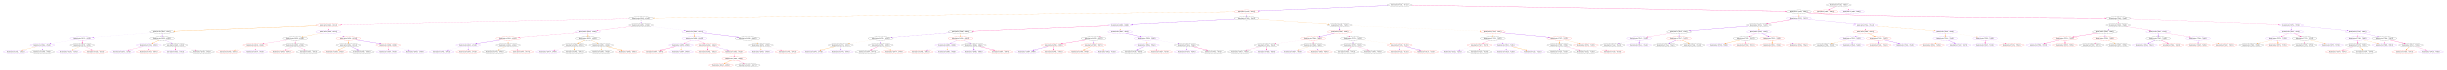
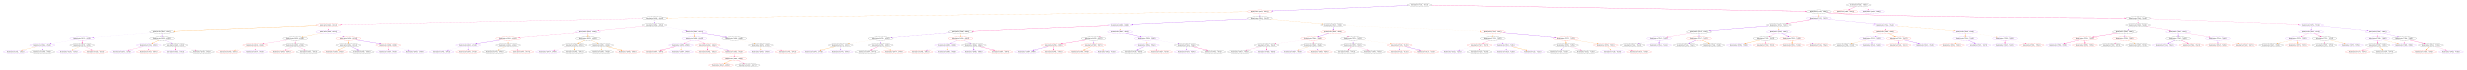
none -> (1613, 52)
